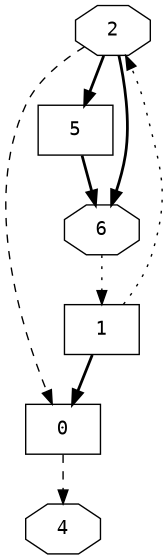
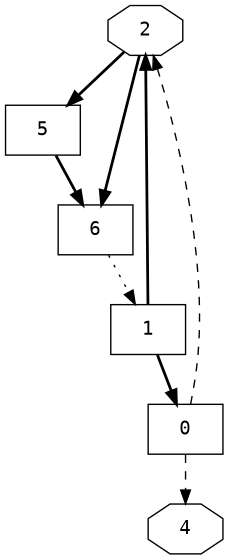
(162, 189) -> (147, 187)
(6, 208) -> (194, 235)
(102, 230) -> (96, 230)
